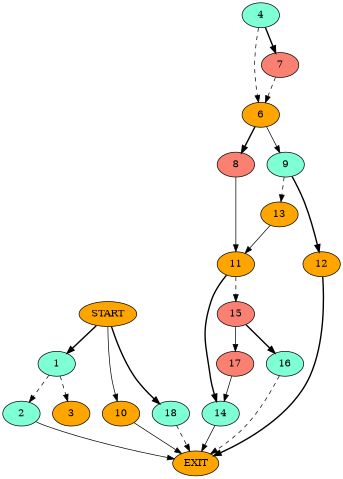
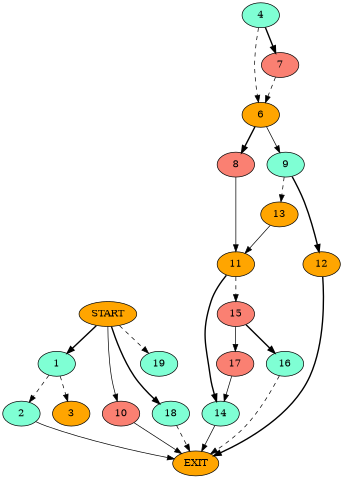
none -> (159, 364)
(121, 414) -> (121, 414)
